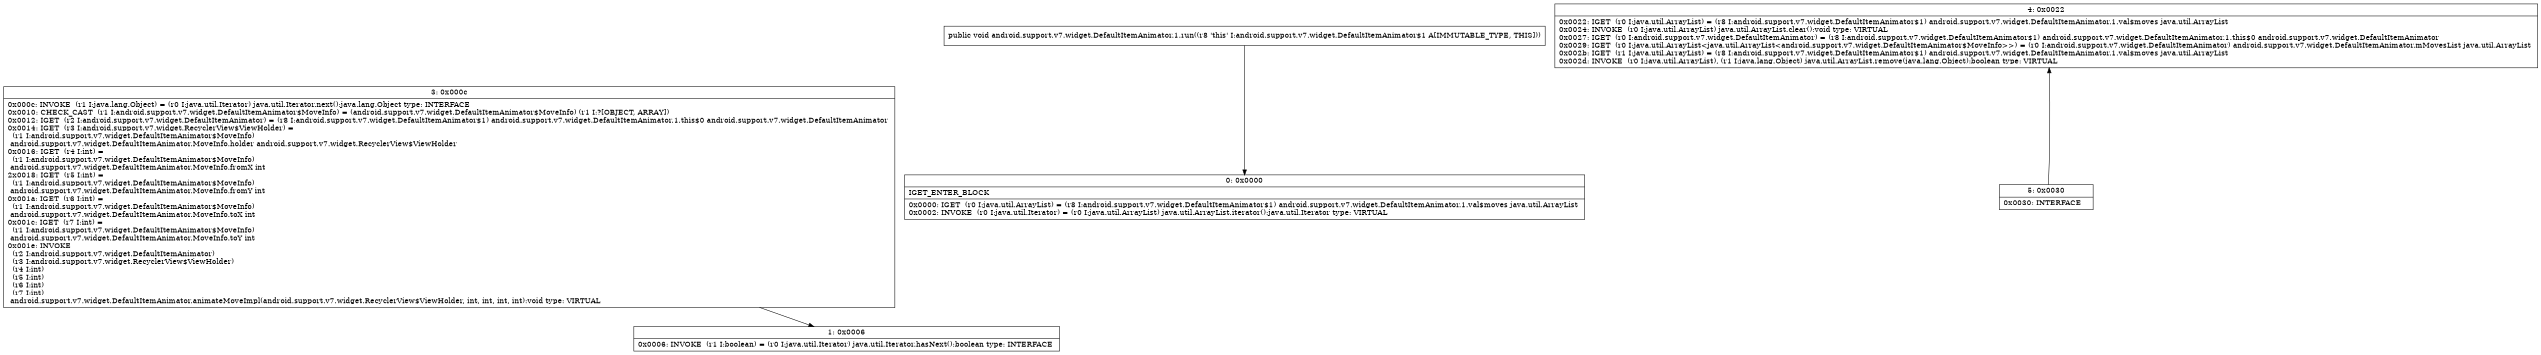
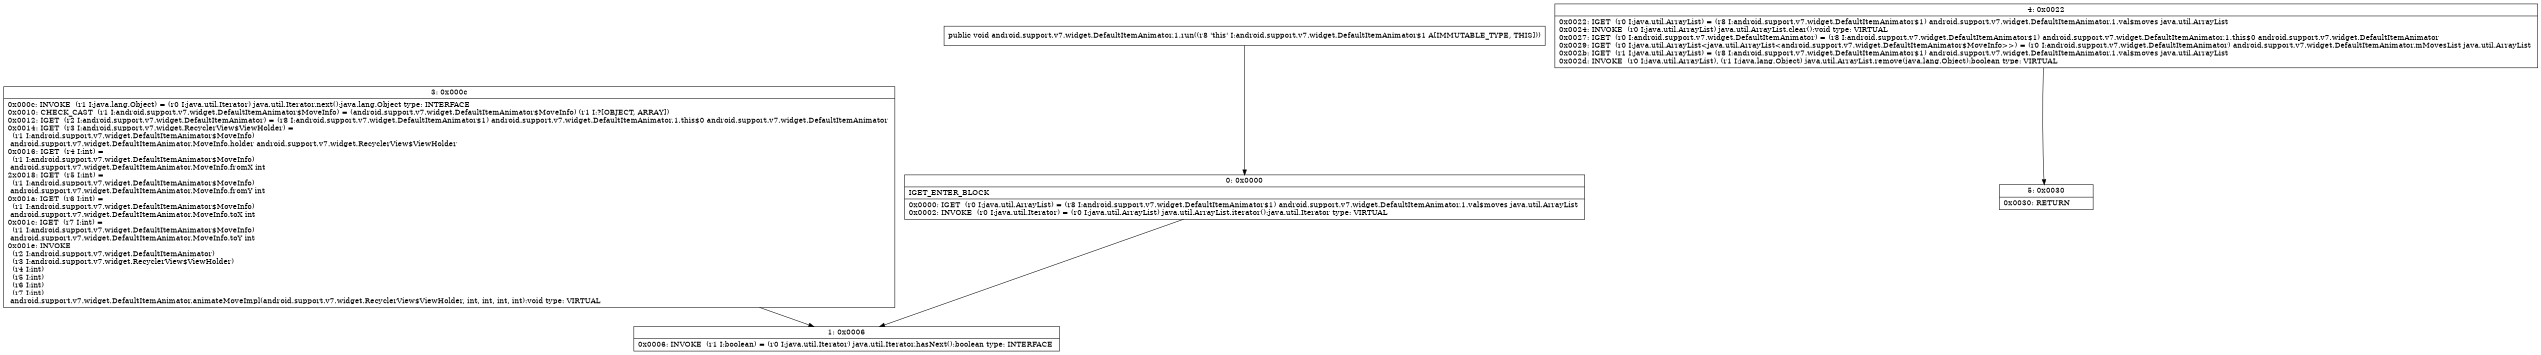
(2050, 129) -> (2043, 124)
(2046, 203) -> (2041, 203)
none -> (1034, 272)
